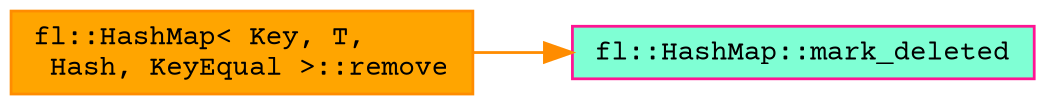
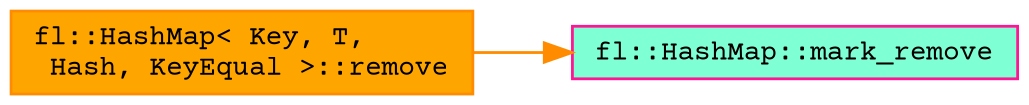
(803, 53) -> (795, 53)
